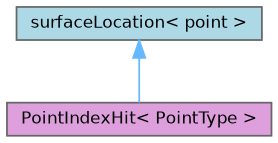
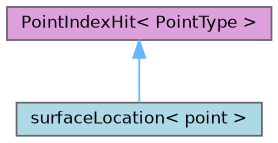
(139, 80) -> (139, 80)
